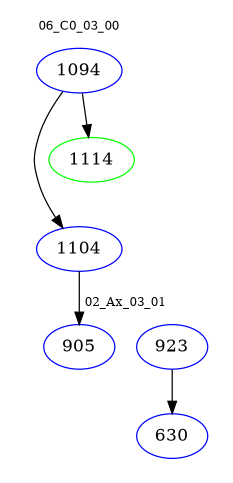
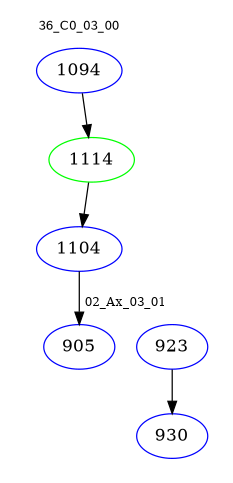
(79, 27) -> (79, 27)
(35, 154) -> (86, 198)
(172, 436) -> (172, 436)
